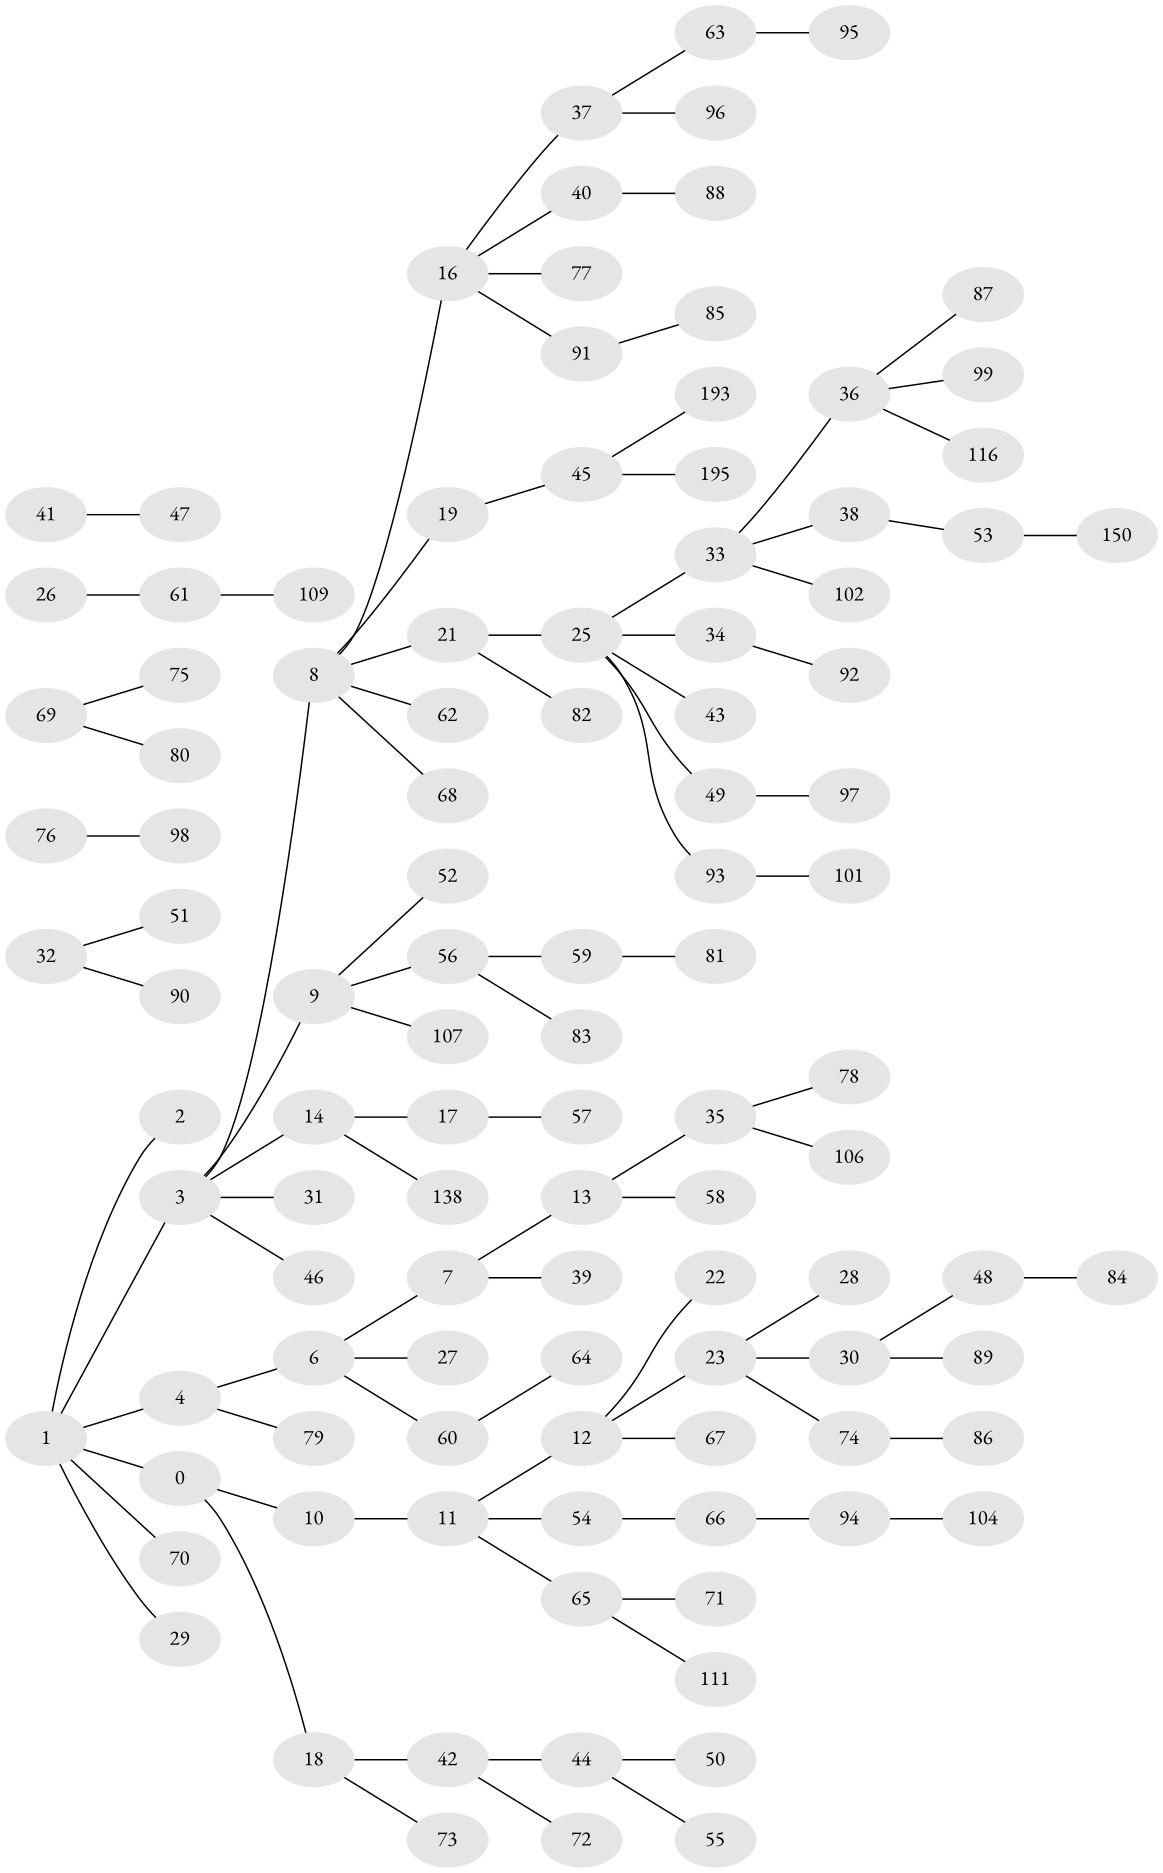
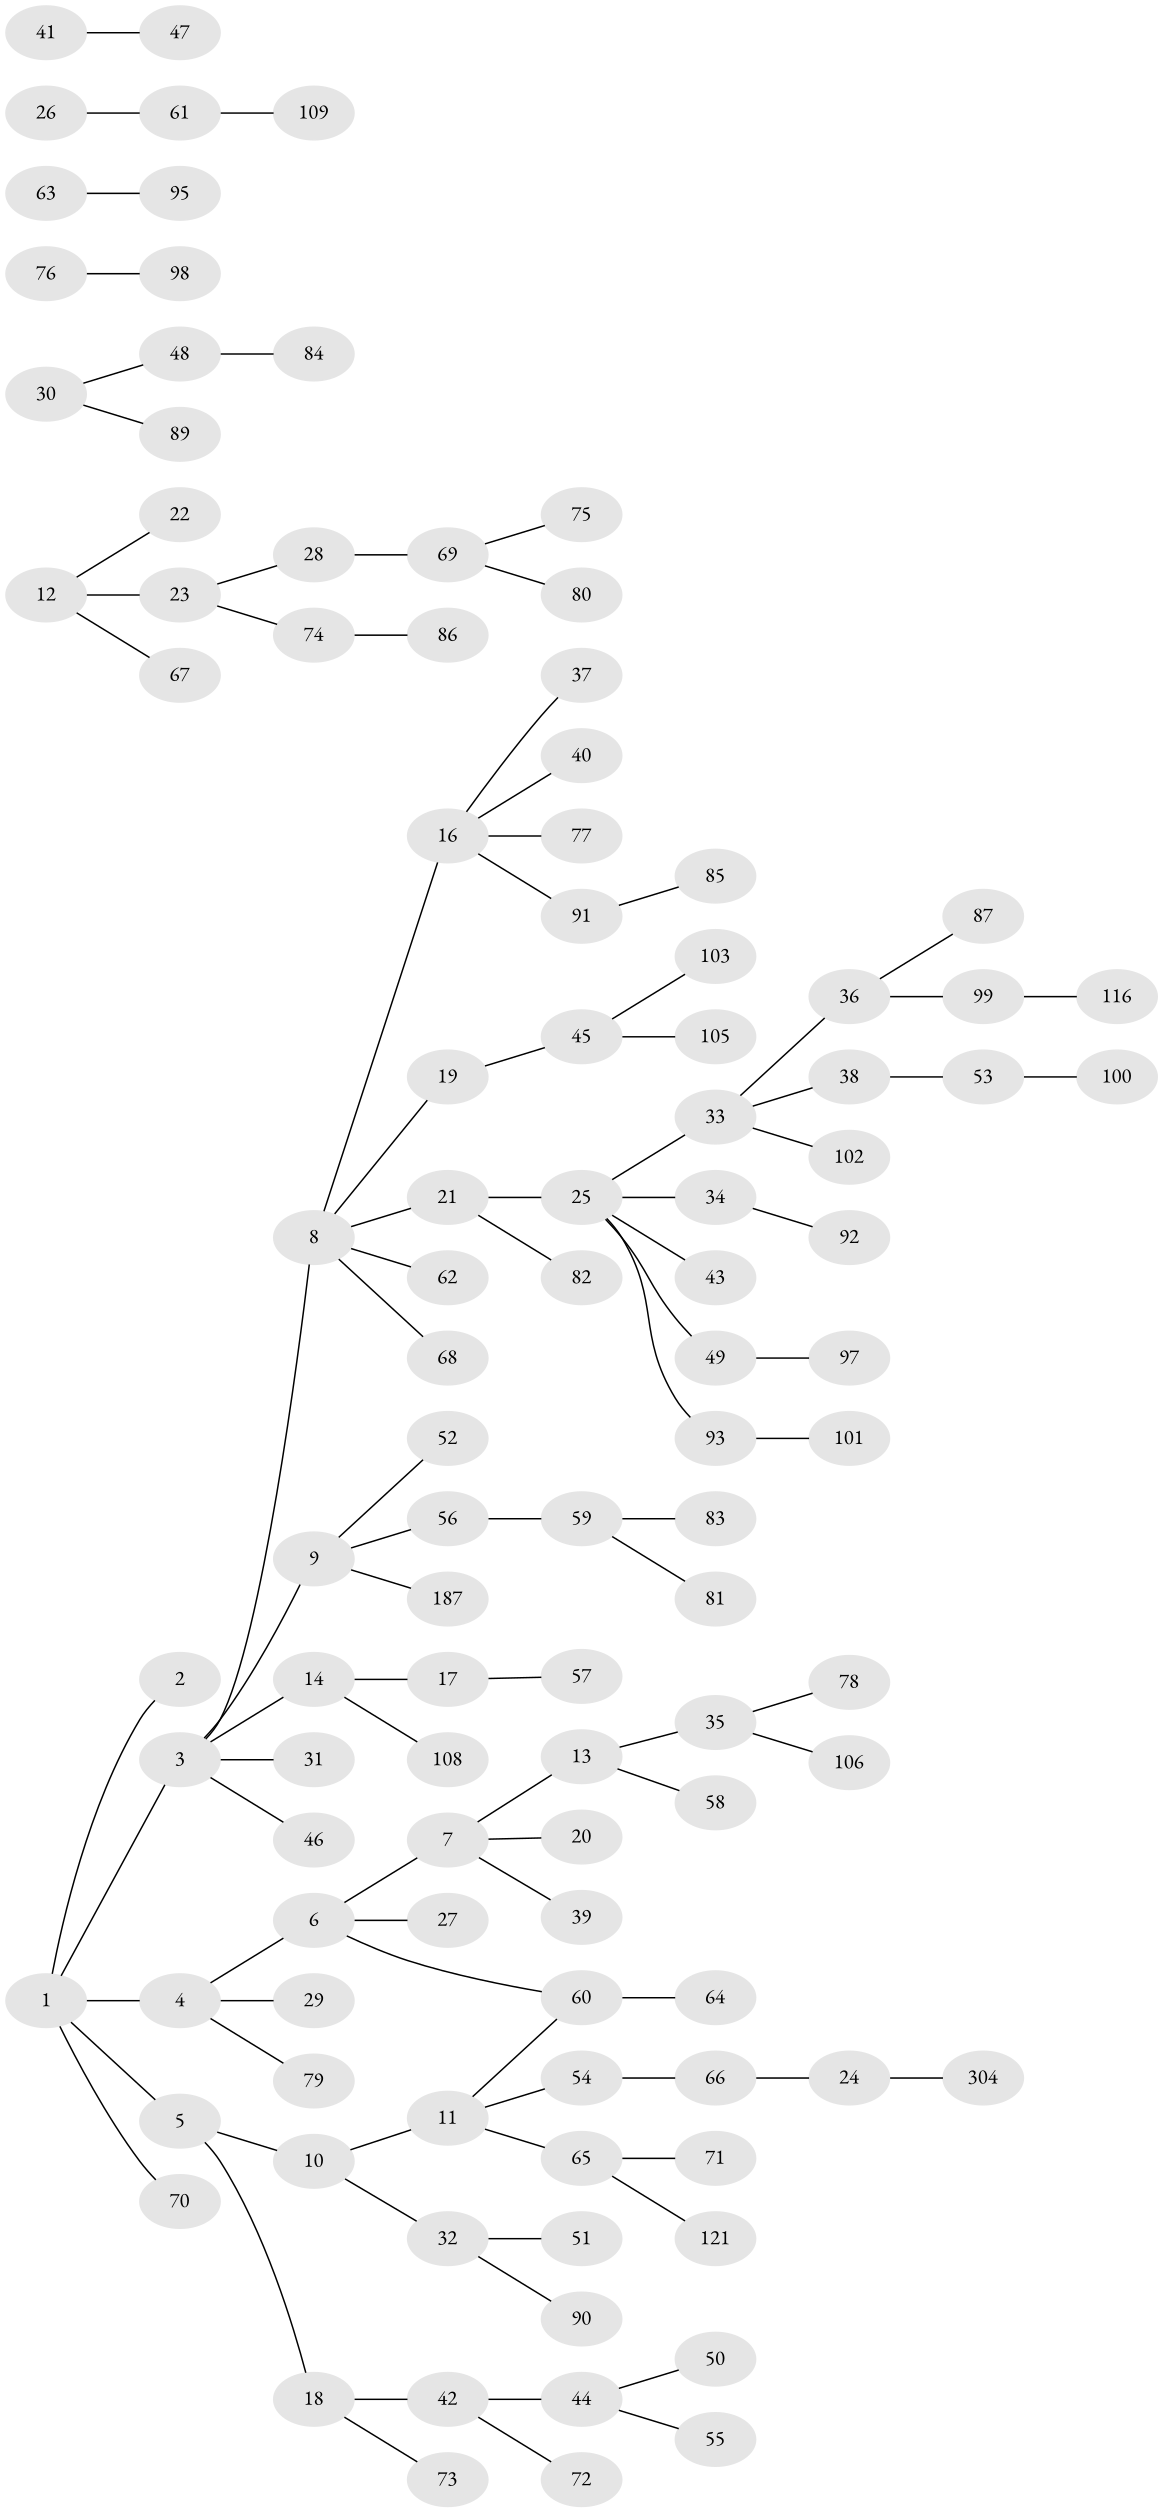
(649, 73) -> none
(715, 113) -> none
(715, 193) -> none
(715, 394) -> (715, 956)
(916, 425) -> (1050, 997)
(715, 475) -> (715, 1037)
(1117, 535) -> (1117, 1077)
none -> (381, 555)
(515, 997) -> (649, 1519)
(448, 1037) -> (448, 1599)
(448, 1197) -> (448, 1760)
(783, 1358) -> none
(180, 1479) -> (180, 2121)
(515, 1479) -> (515, 2058)
(849, 1519) -> (849, 2078)
(983, 1519) -> (983, 2078)
(103, 1544) -> (247, 2001)
(715, 1679) -> (715, 2239)
none -> (582, 1837)
none -> (381, 2200)
